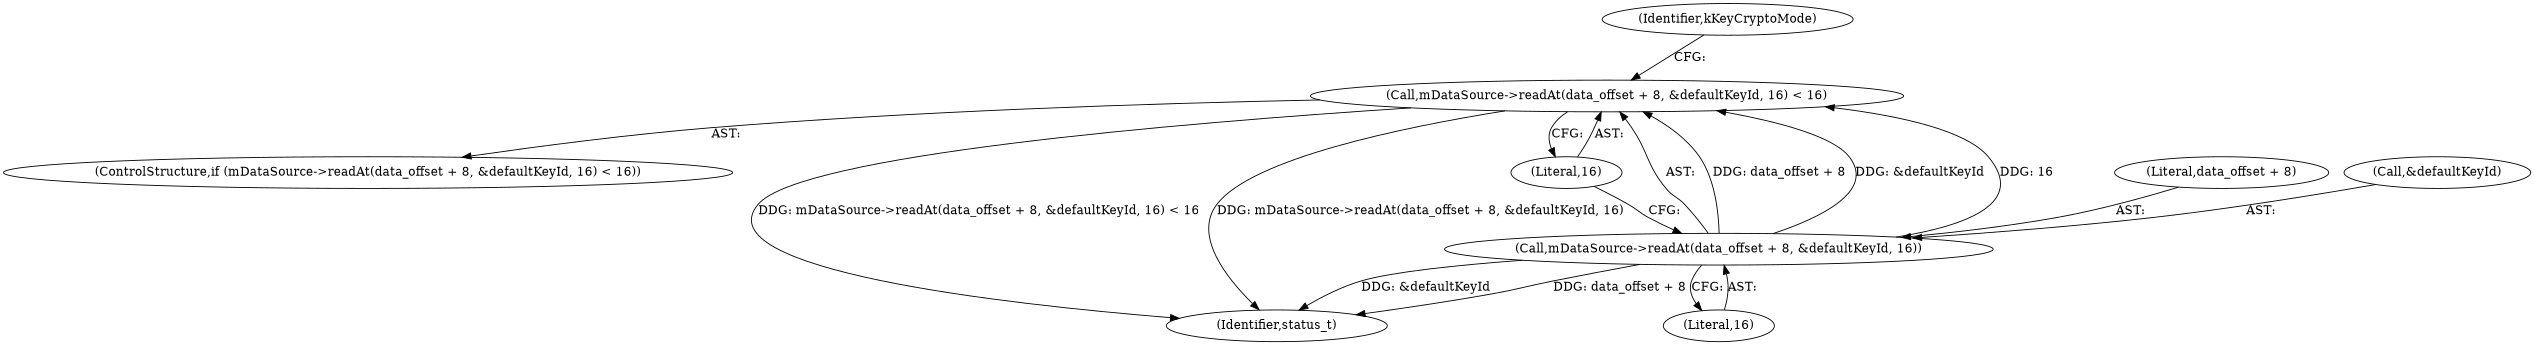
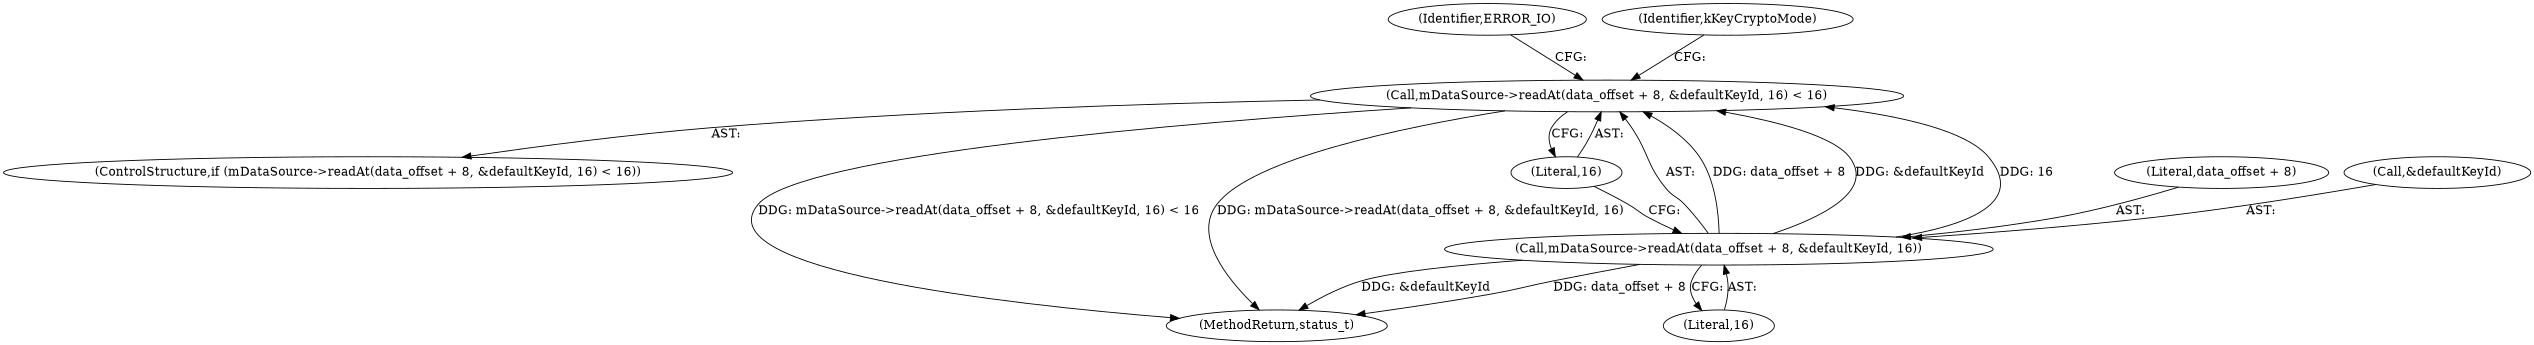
none -> (1487, 19)
(1277, 326) -> (1277, 326)
